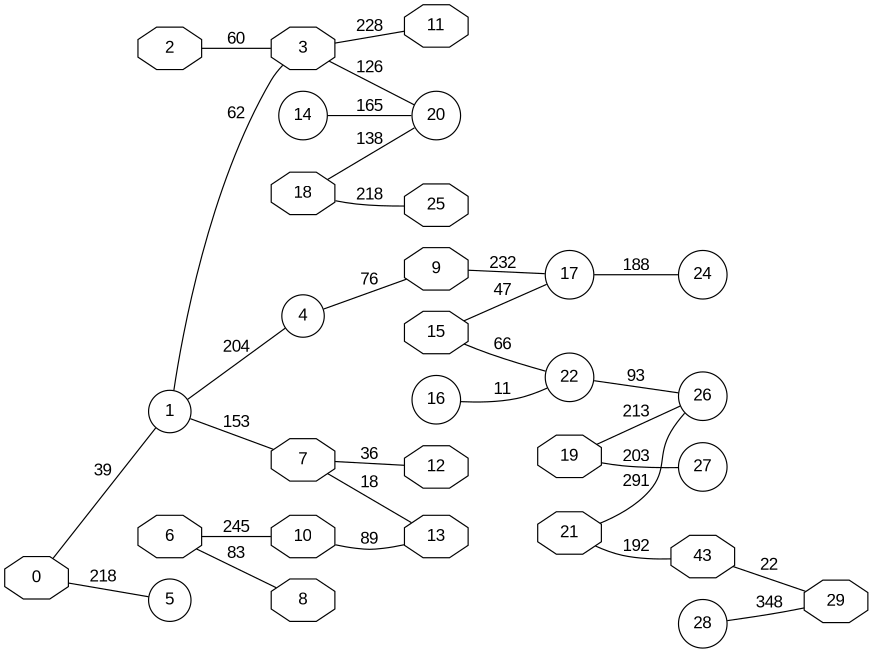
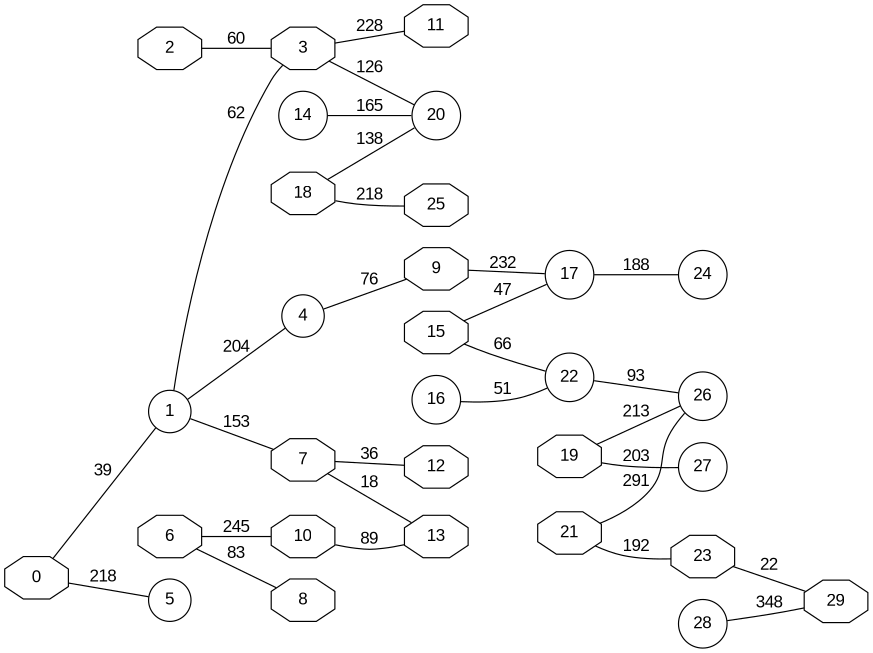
(503, 390) -> (503, 390)
(703, 557) -> (703, 557)
